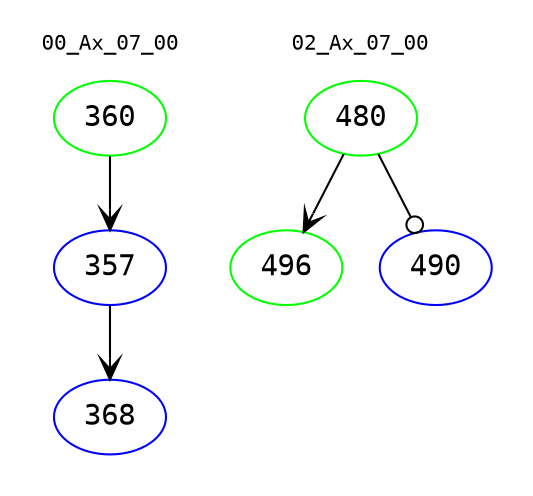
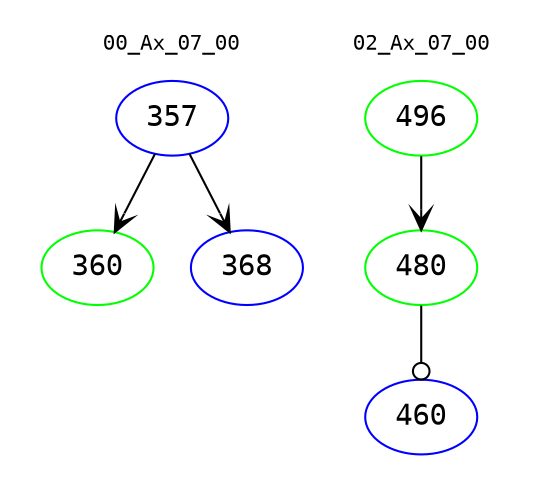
(110, 183) -> (140, 184)
(328, 184) -> (421, 183)
(436, 268) -> (421, 417)
